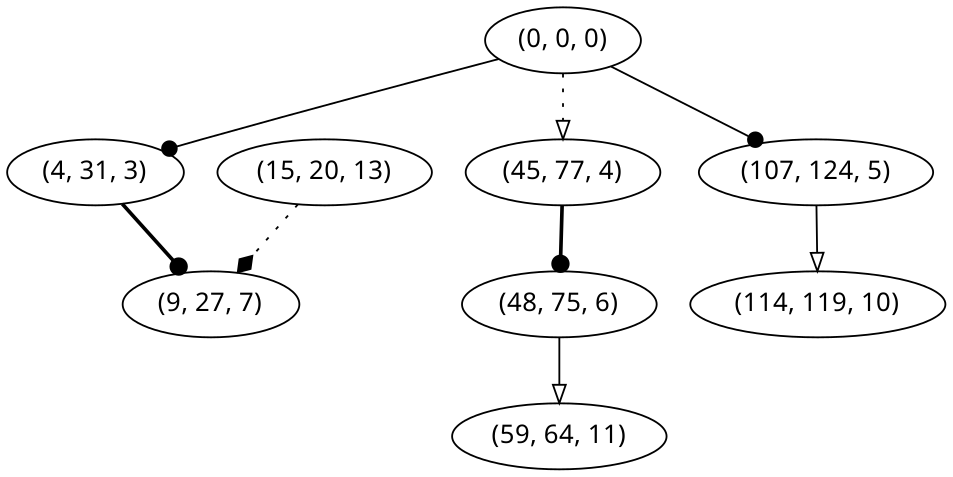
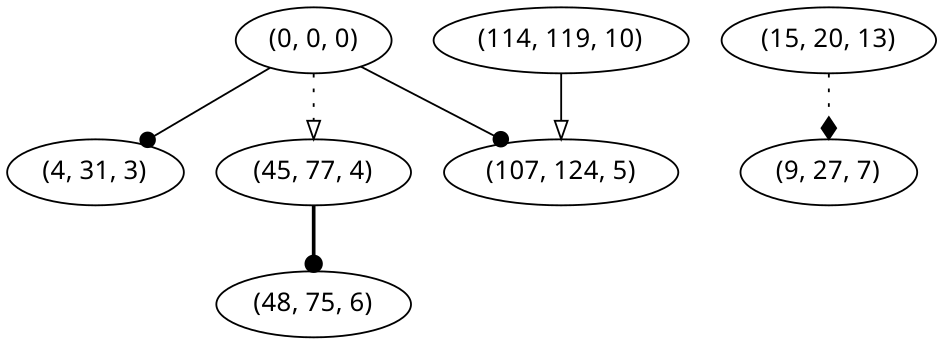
(817, 229) -> (561, 97)
(148, 232) -> none
(559, 436) -> none
